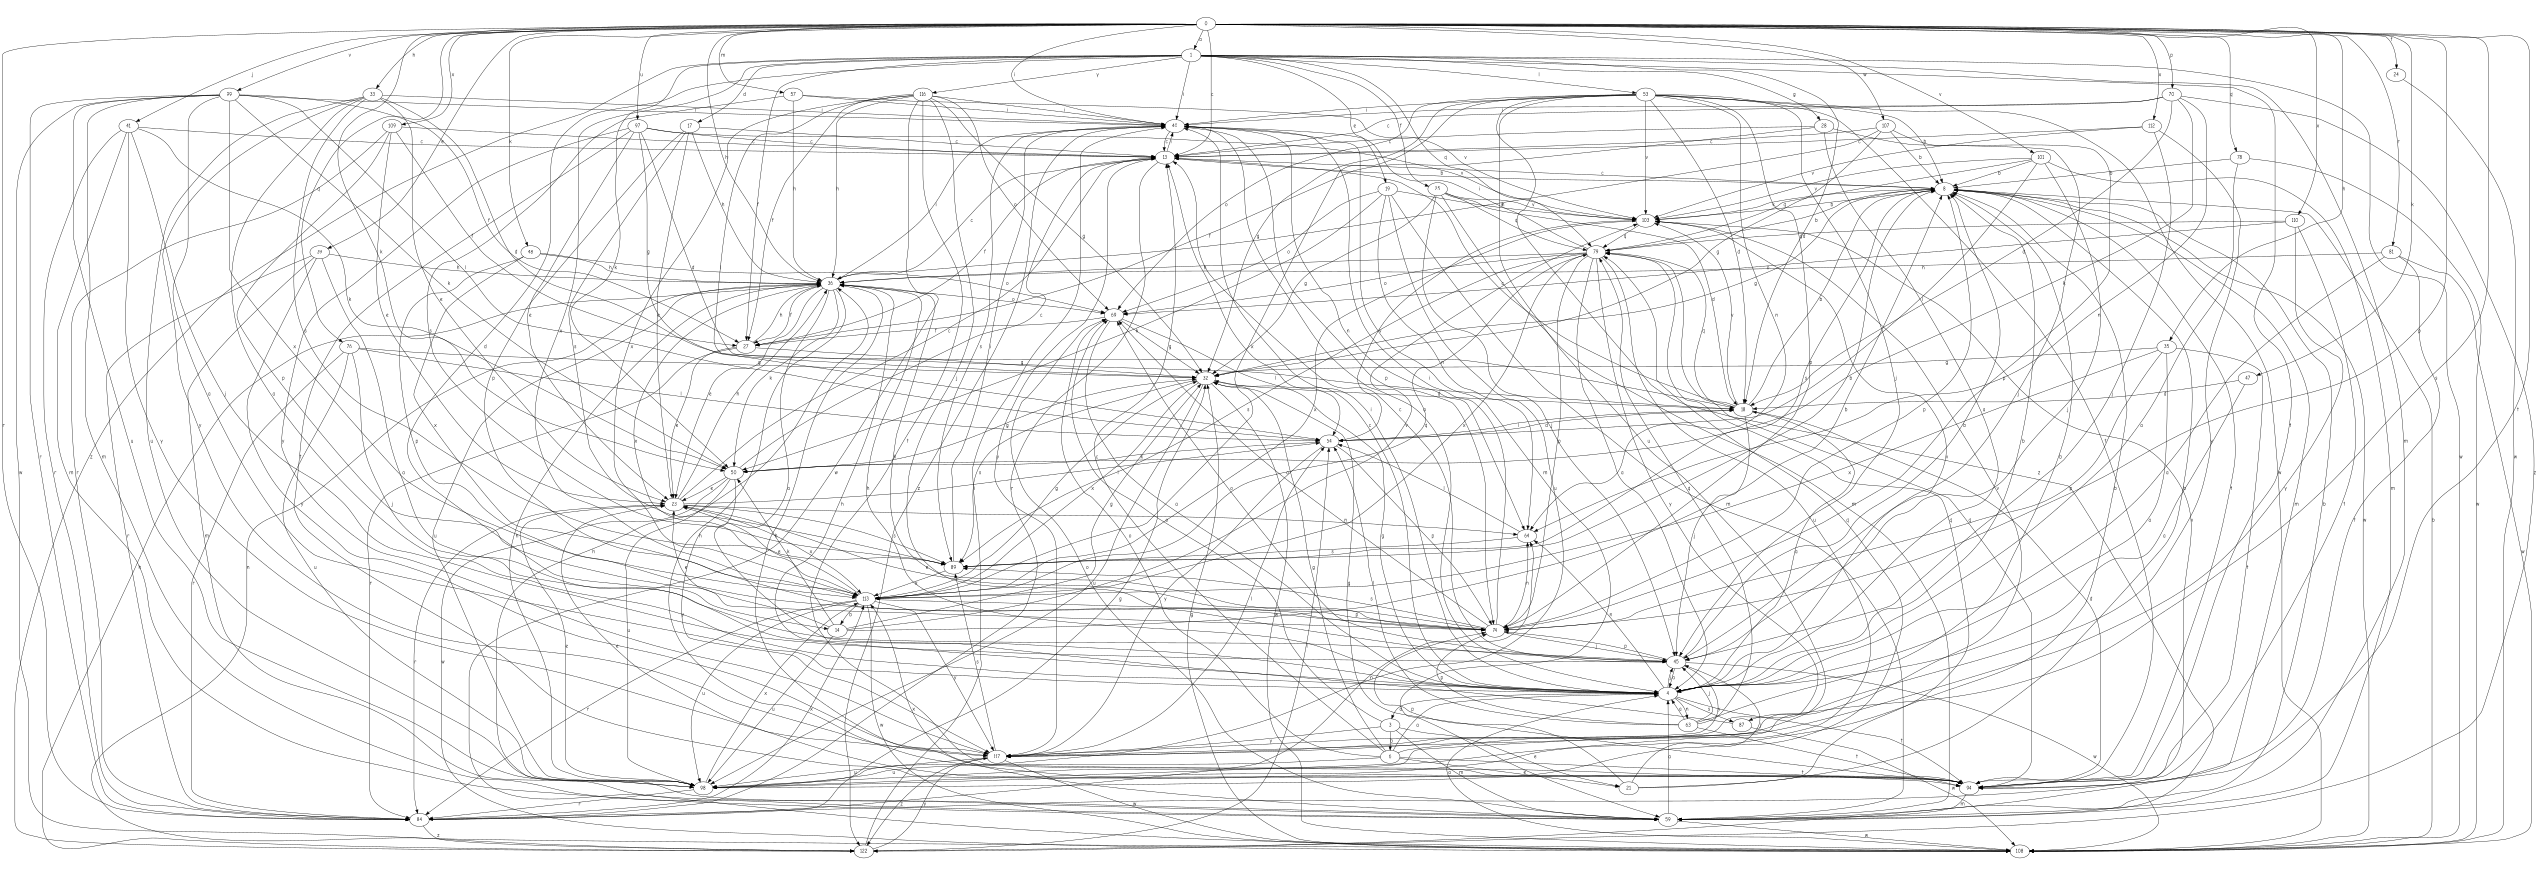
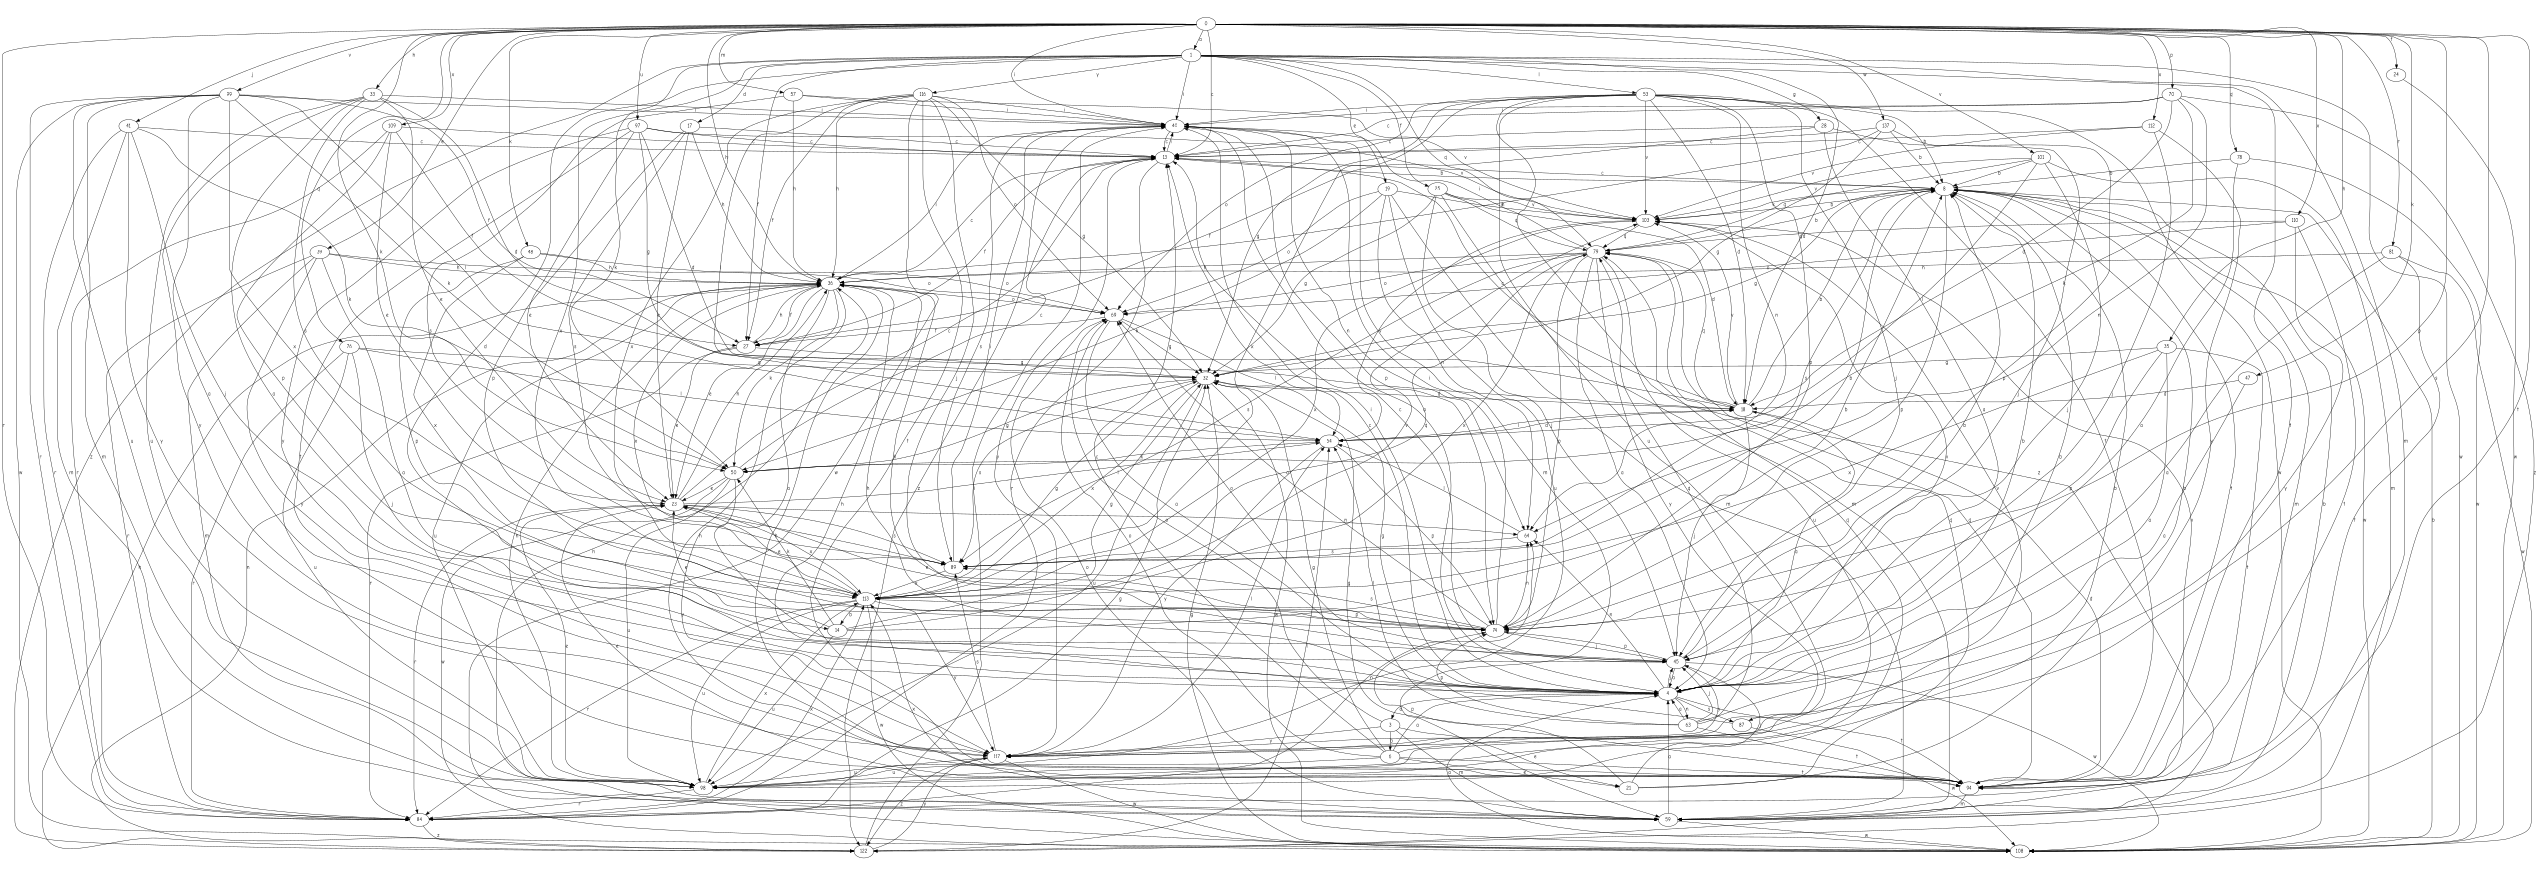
(1886, 126) -> (1886, 126)
none -> (678, 272)
(1810, 468) -> (1797, 462)
